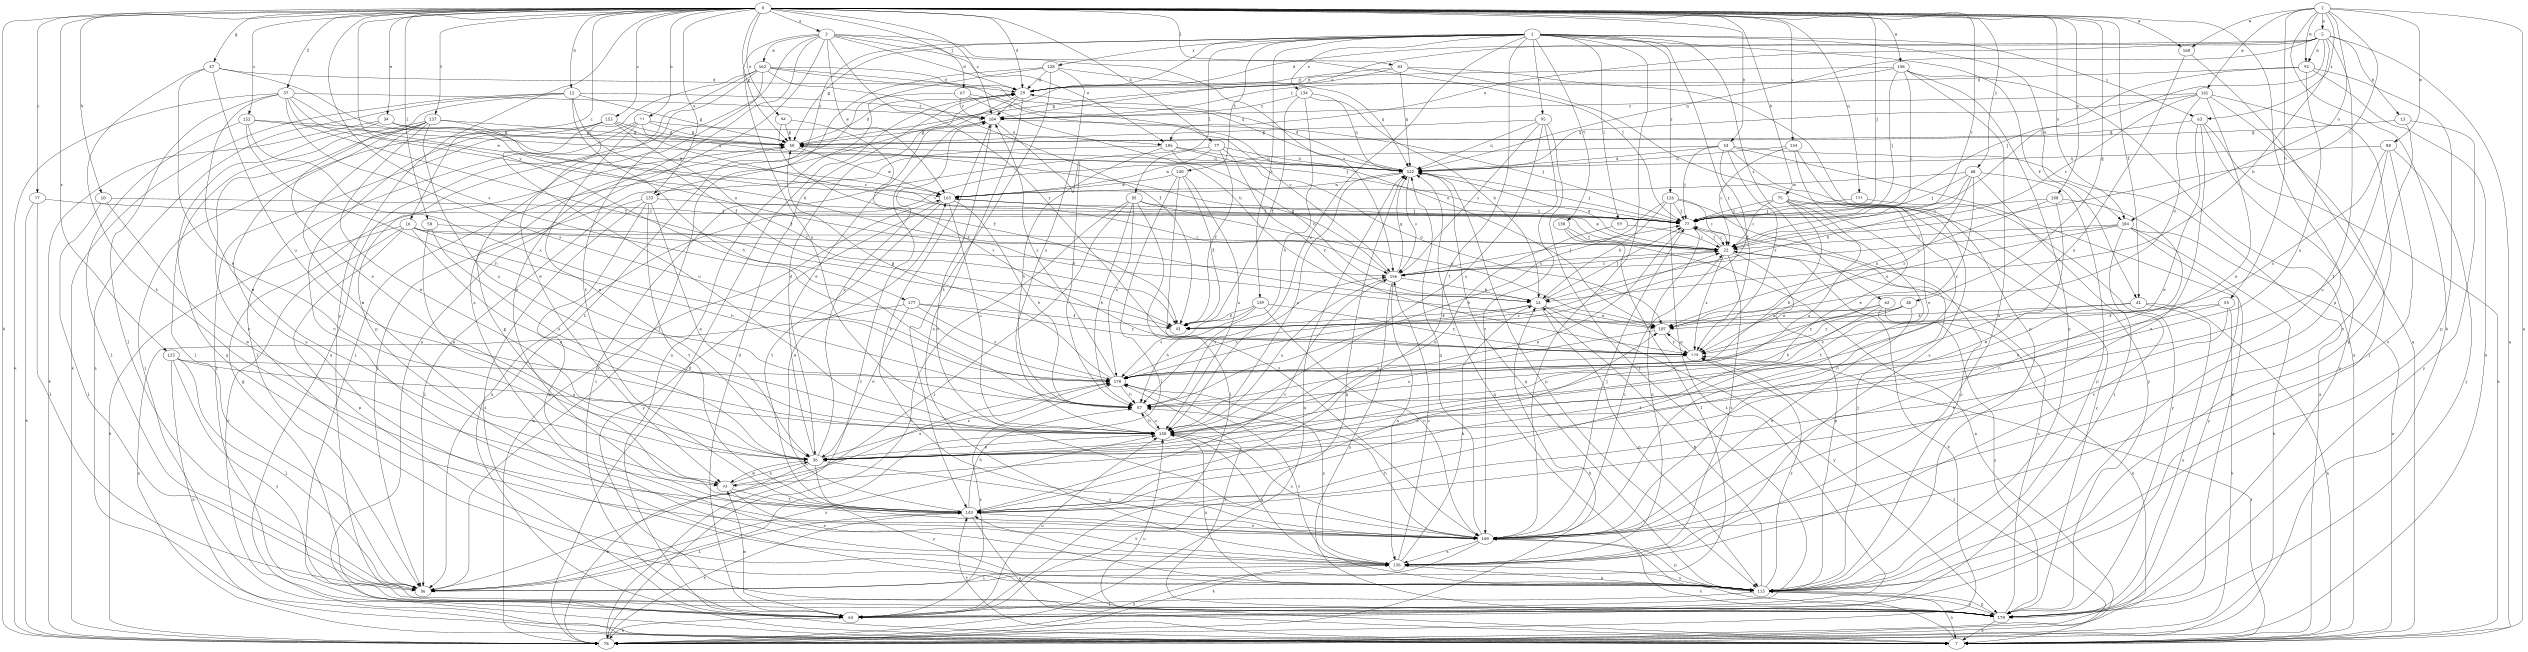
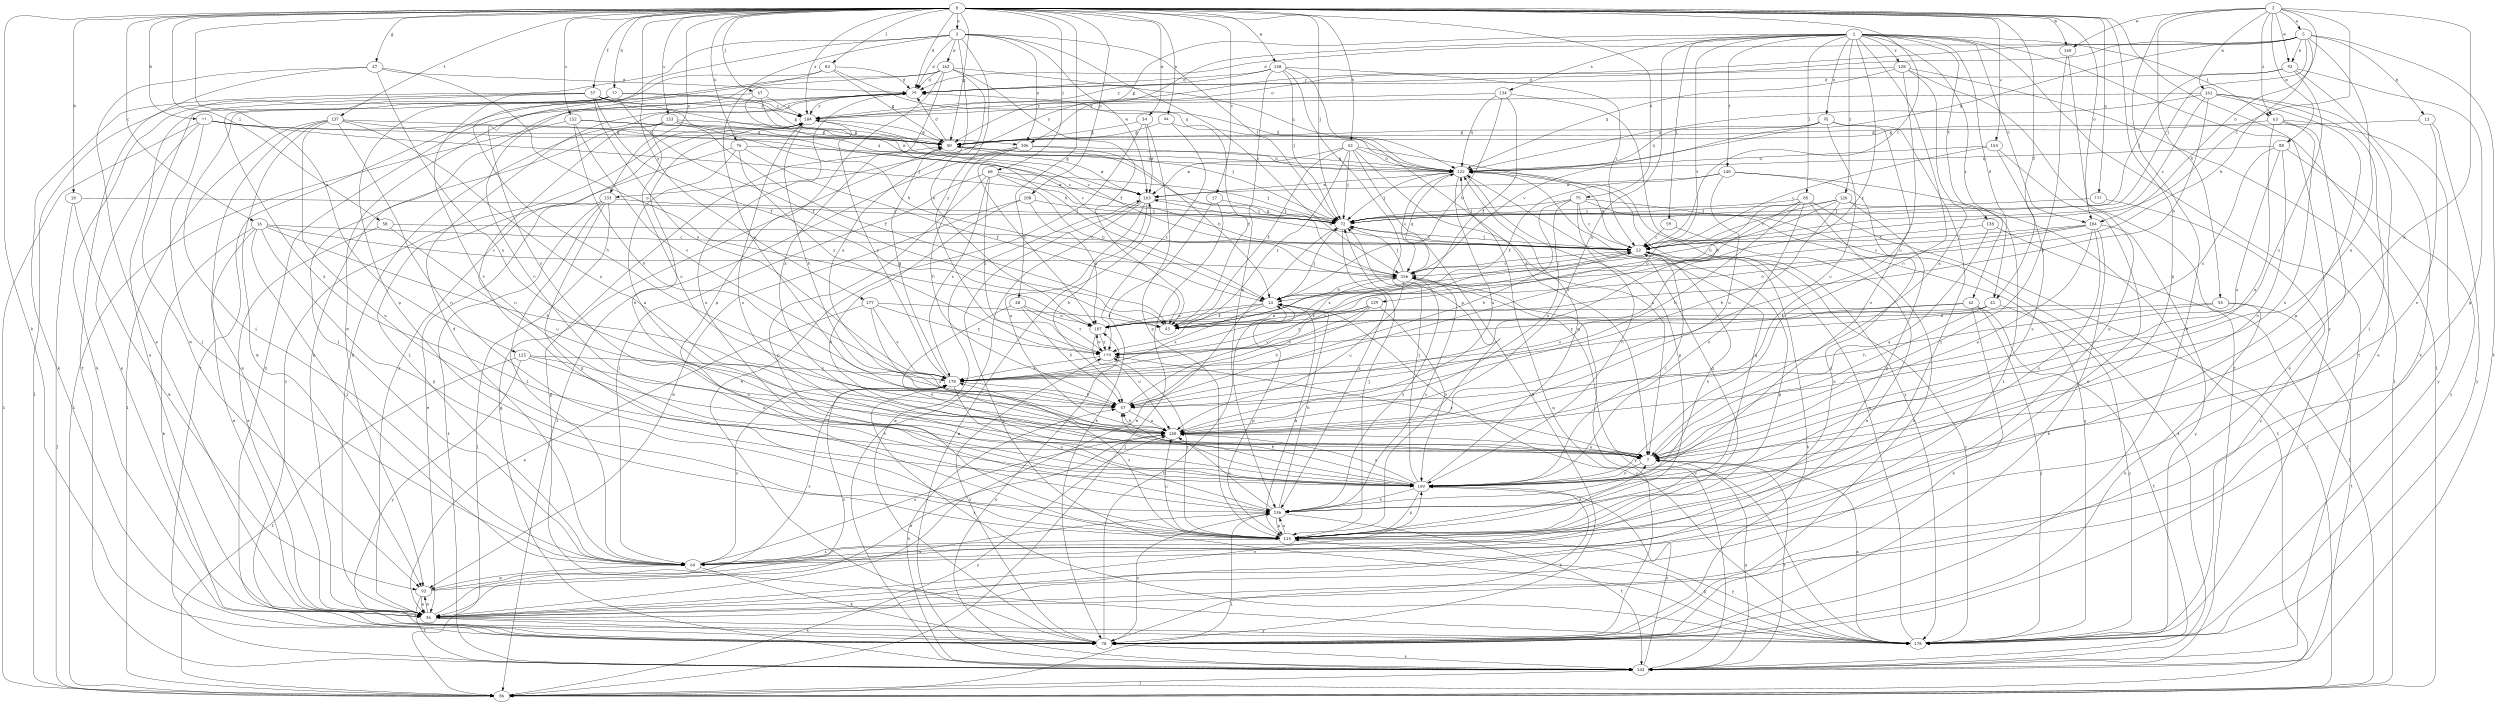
(1217, 146) -> (739, 146)
(475, 198) -> none
(1437, 621) -> (1421, 438)
